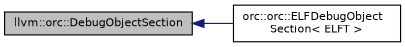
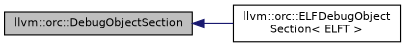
(317, 23) -> (317, 23)
